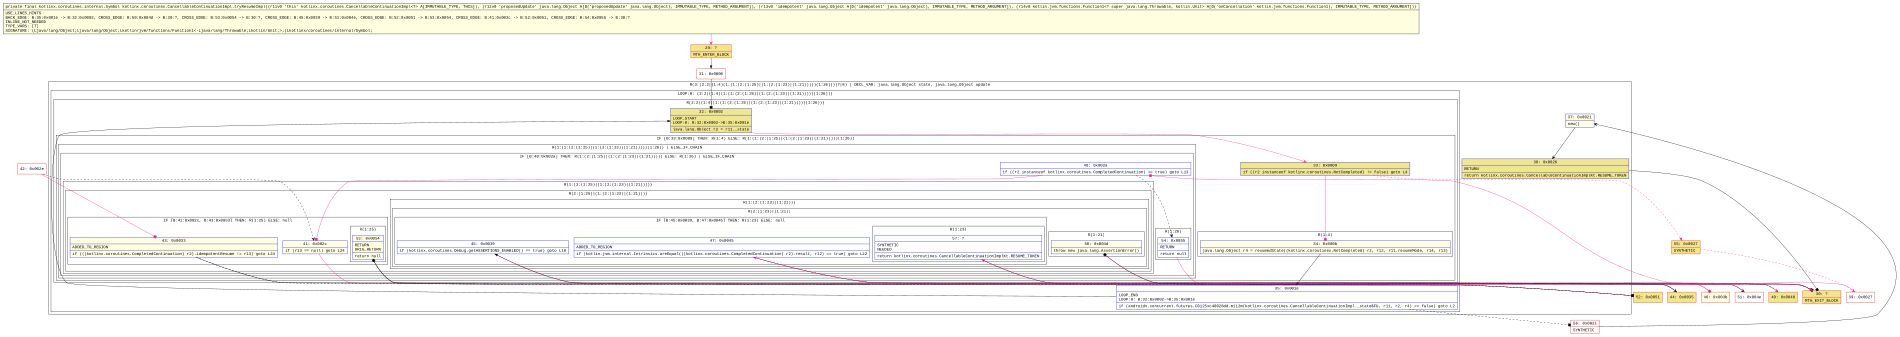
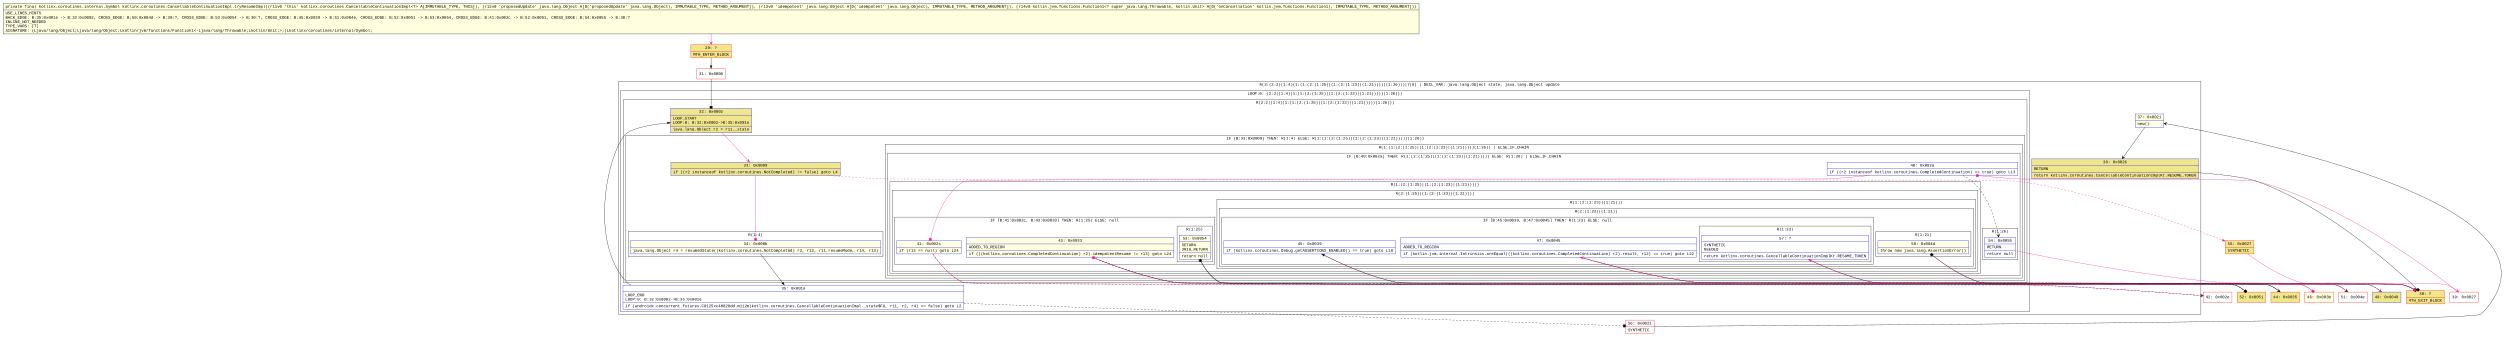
(195, 179) -> (1561, 285)
(1778, 263) -> (2295, 281)
(1783, 297) -> (2387, 297)
